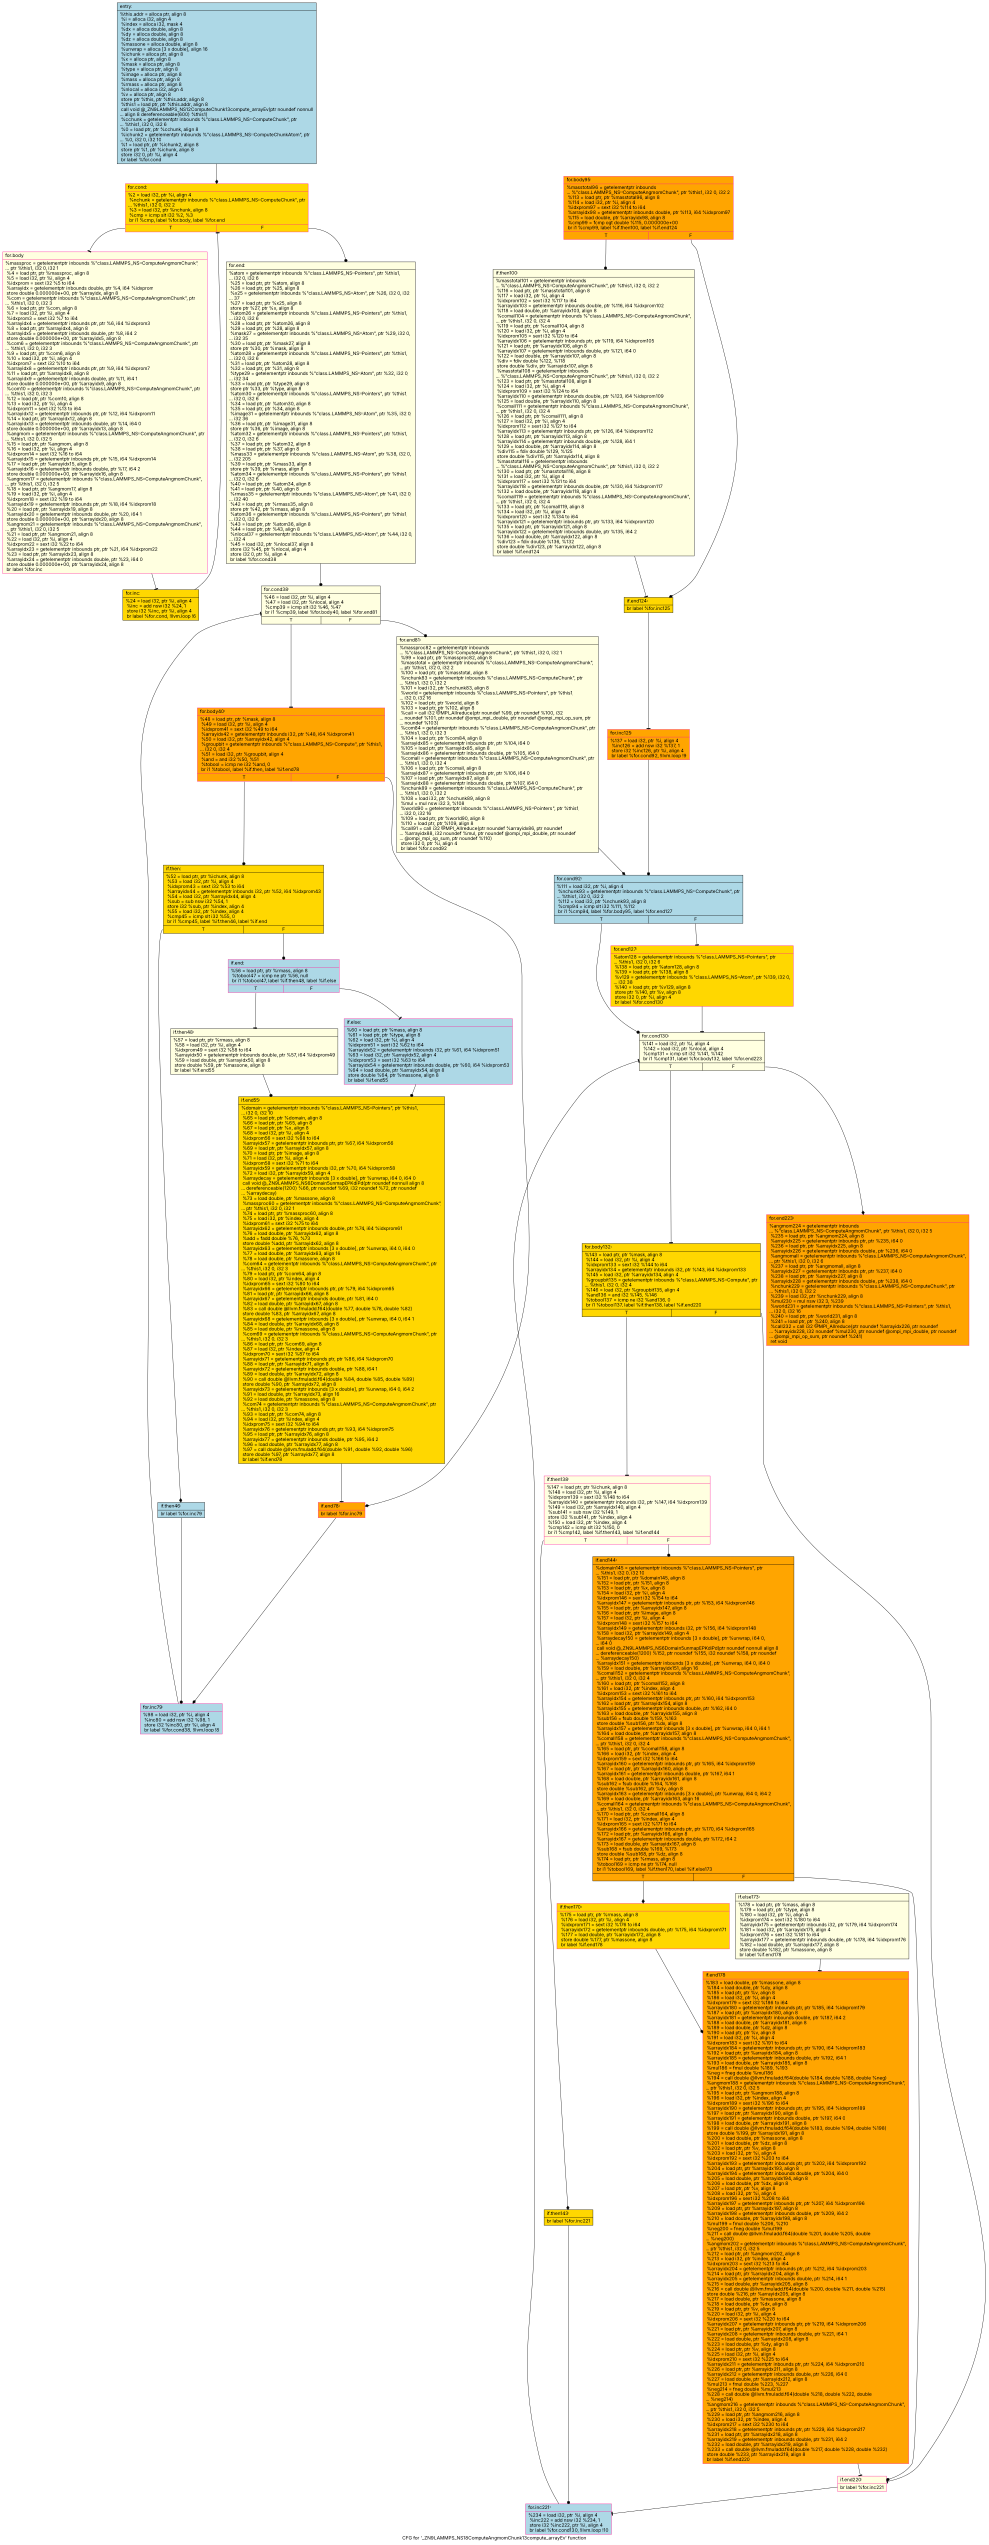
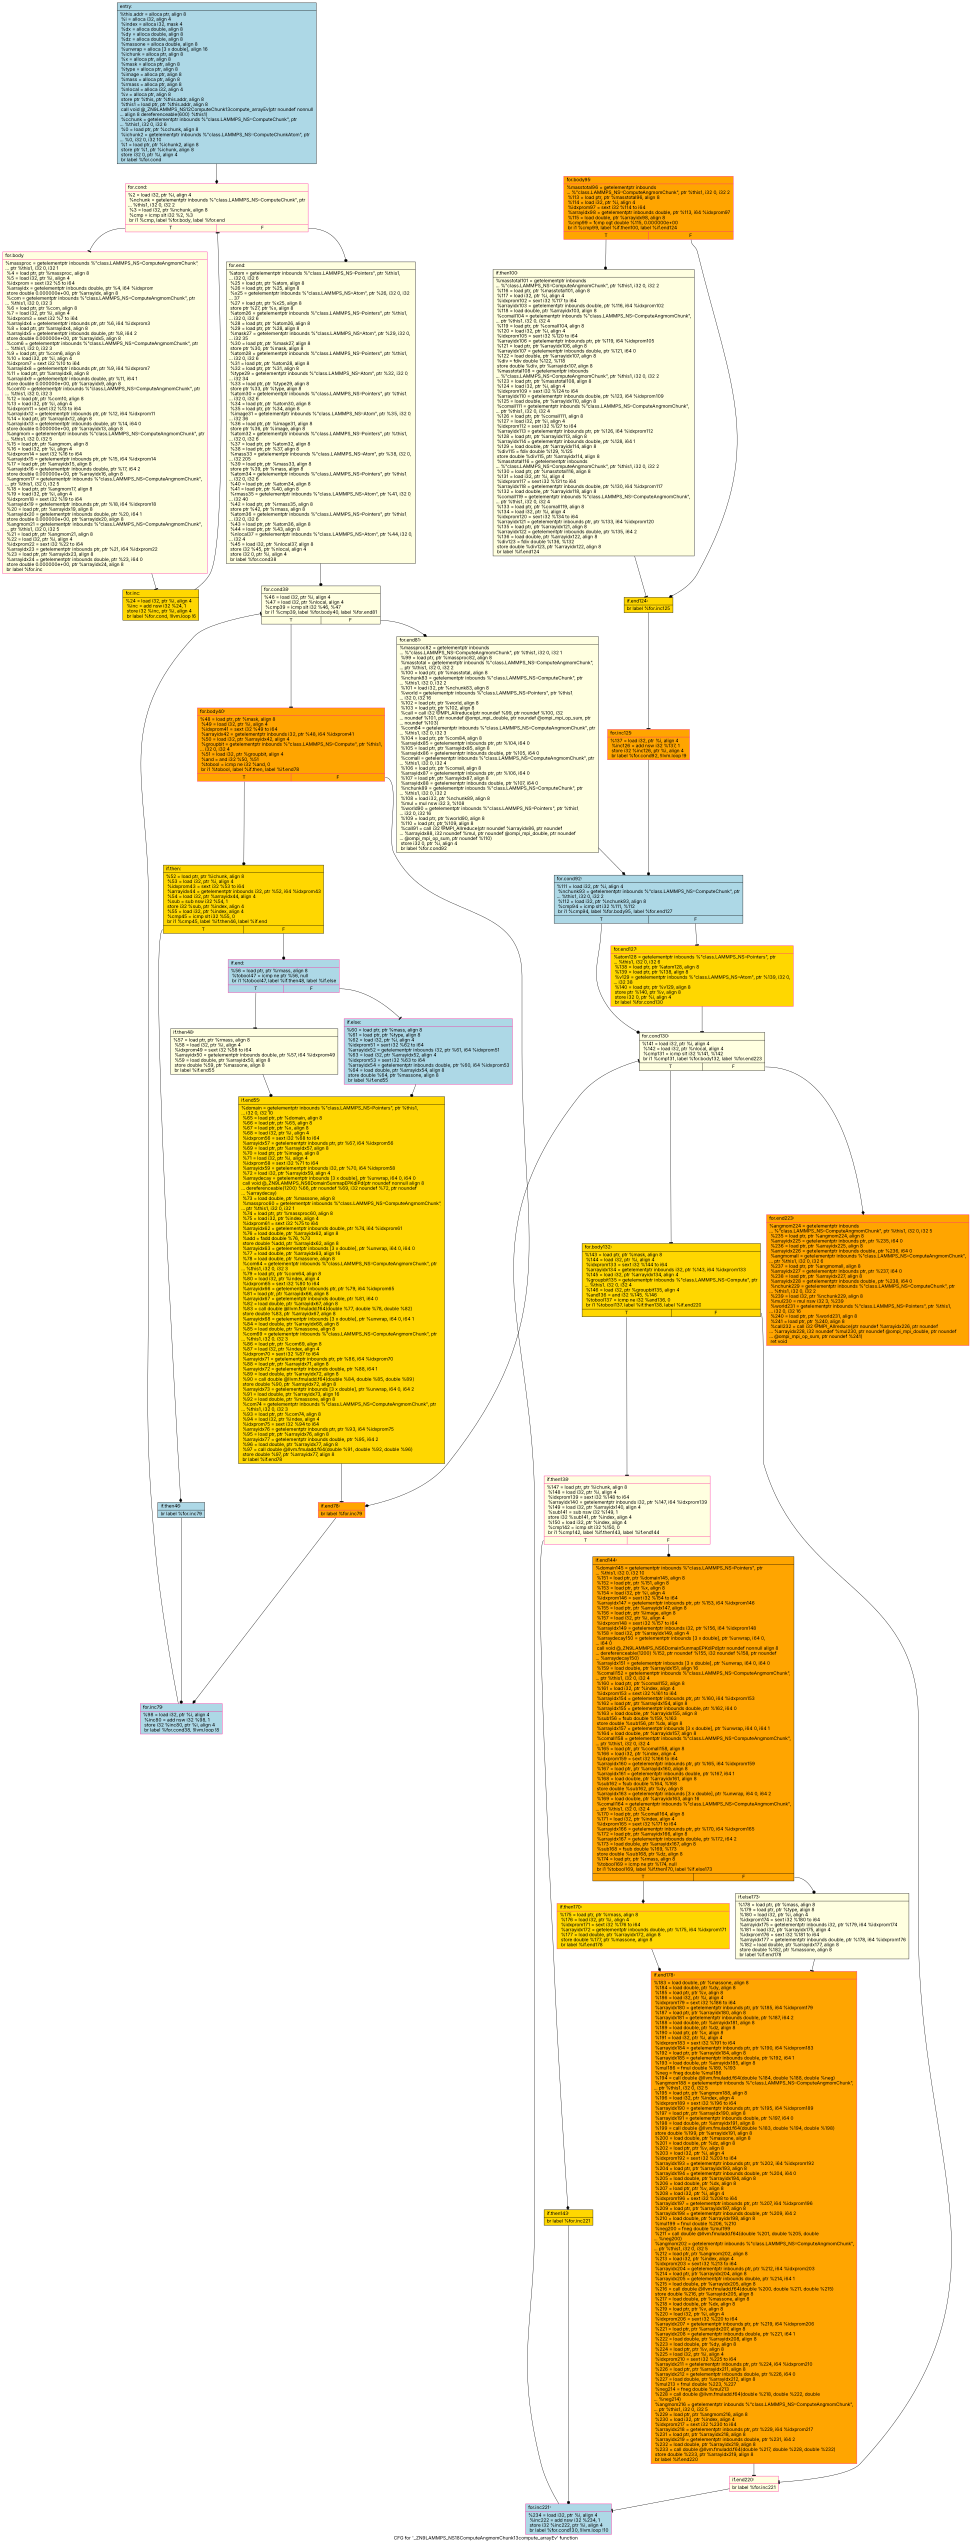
(217, 208) -> (217, 208)
(404, 624) -> (403, 624)
(919, 2133) -> (806, 1881)
